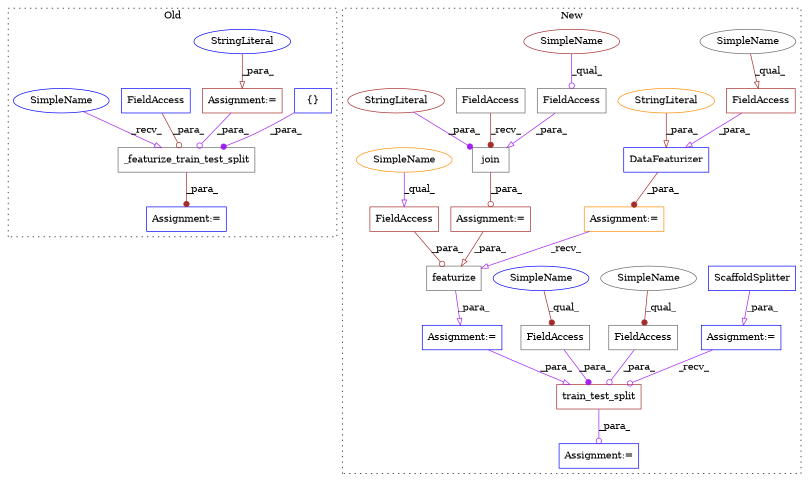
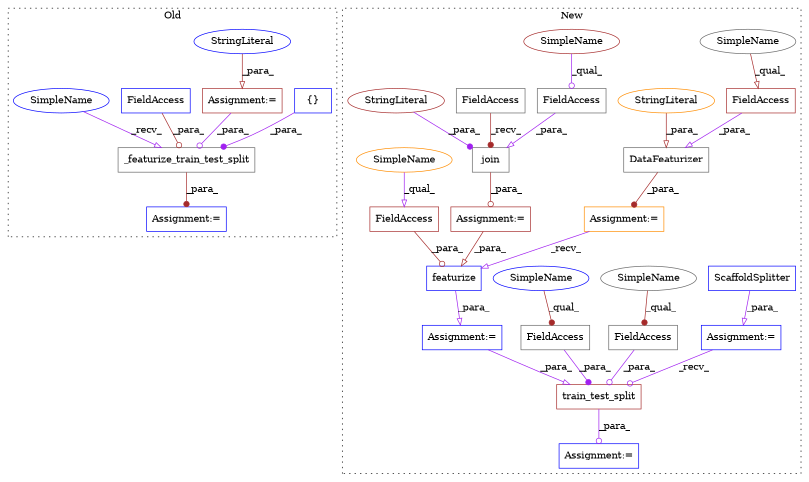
(666, 160) -> (666, 160)
(454, 278) -> (454, 278)
